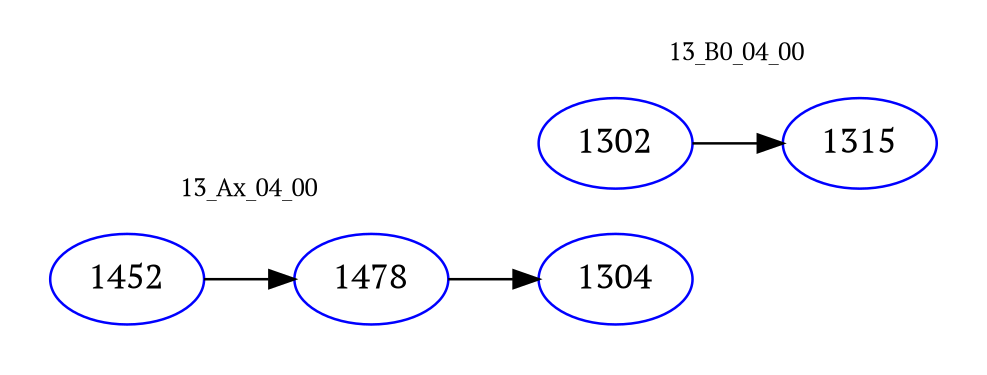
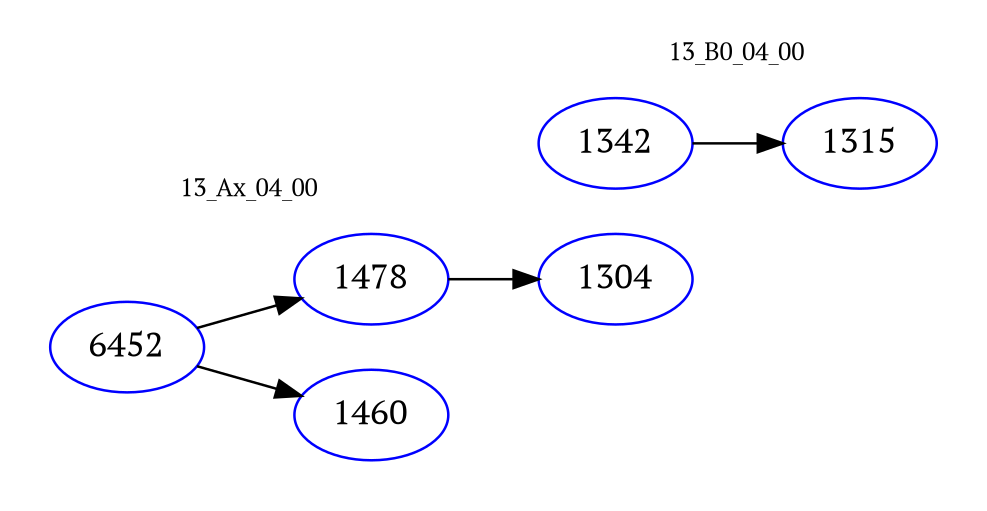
(616, 143) -> (616, 143)
(127, 279) -> (127, 347)
none -> (371, 415)
